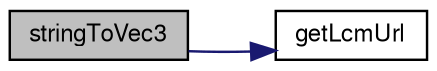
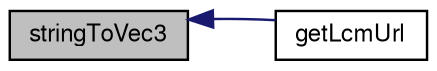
(220, 52) -> (244, 19)
